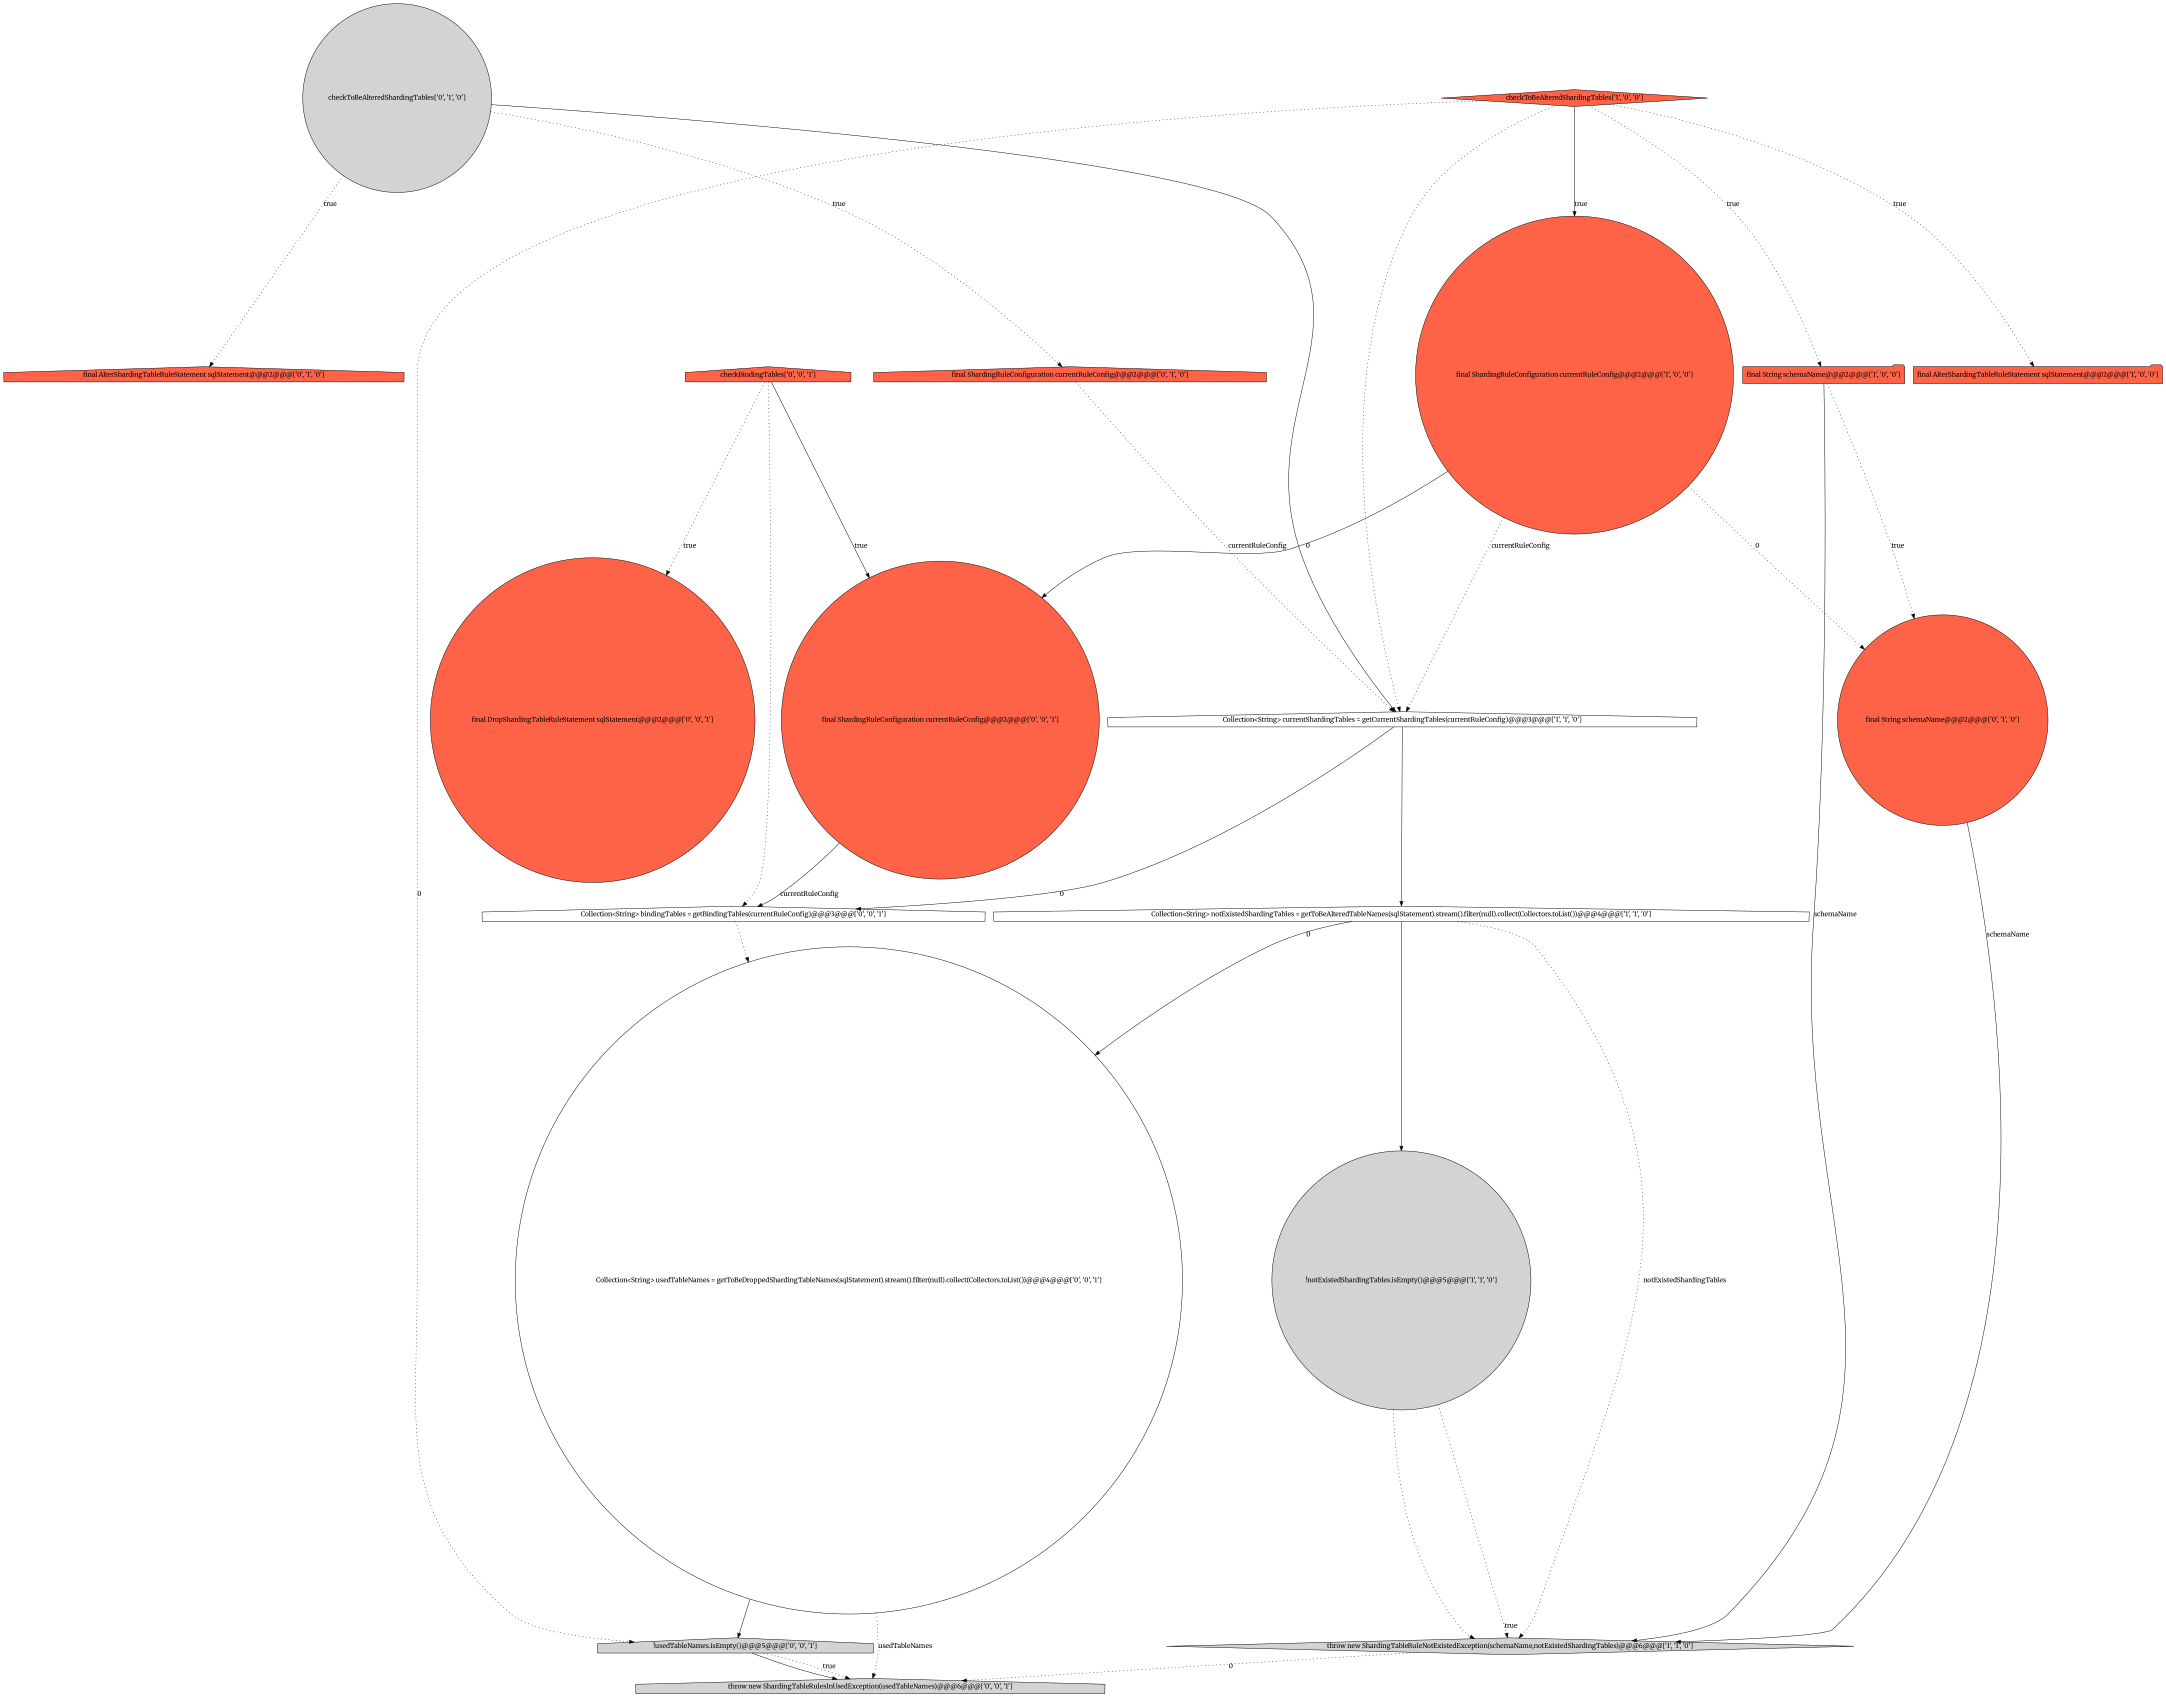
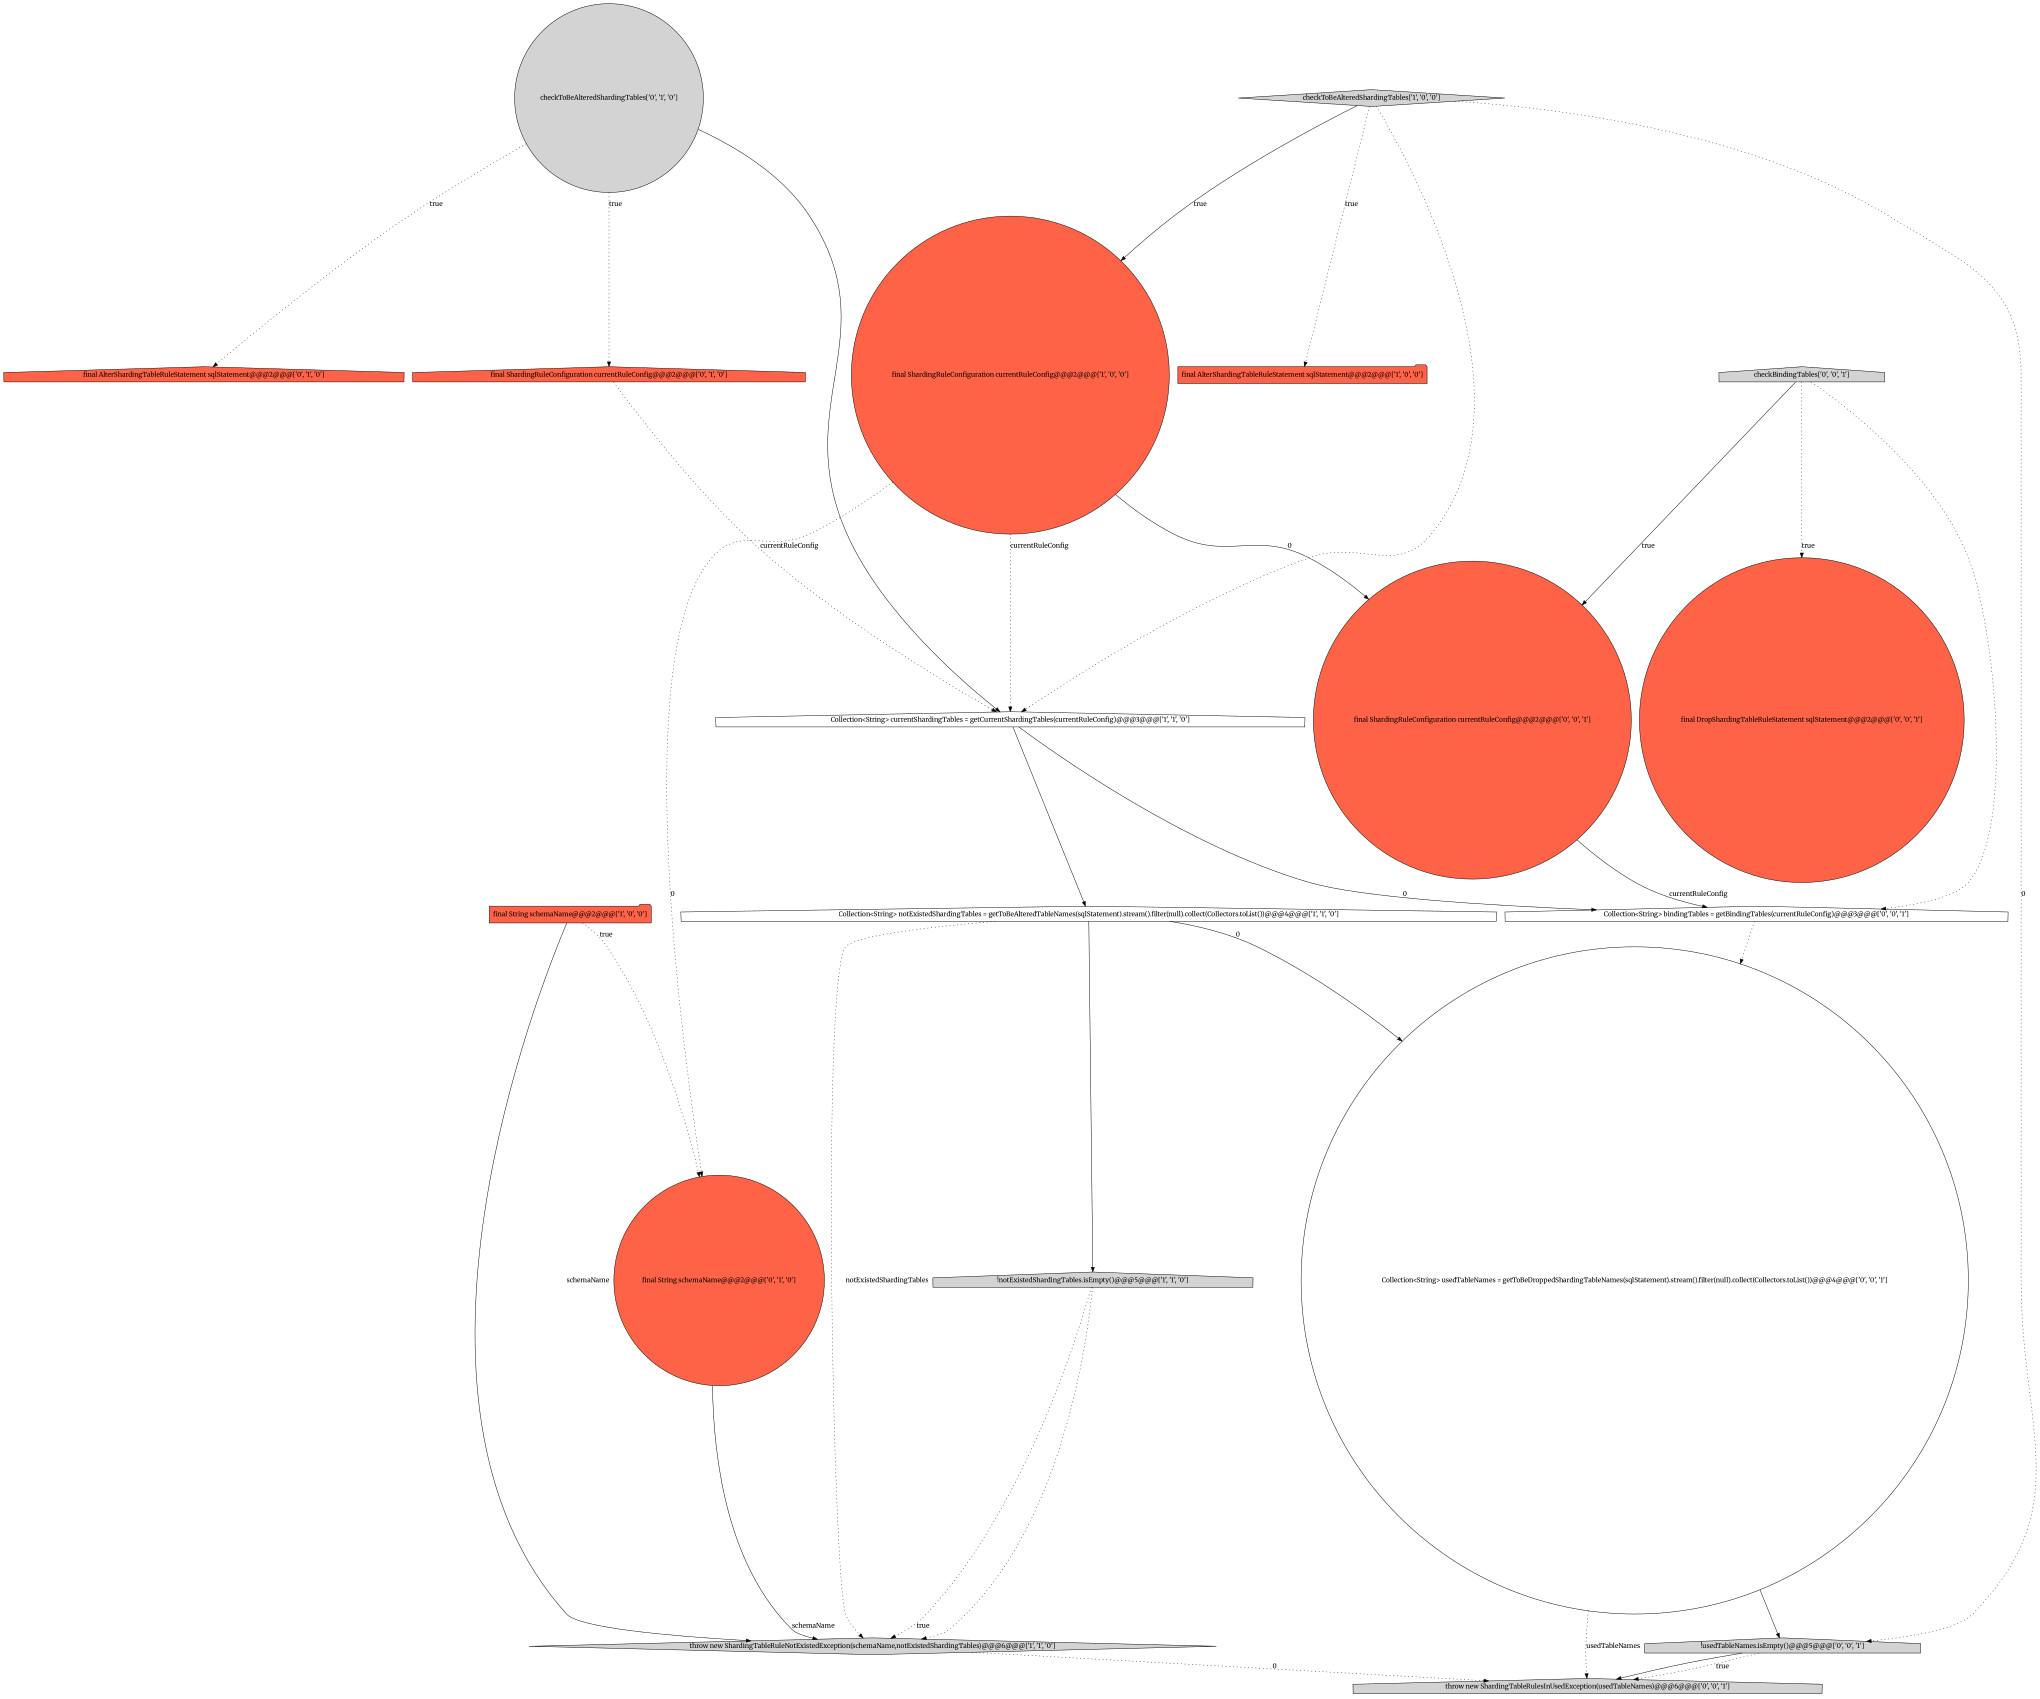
(1575, 98) -> (1372, 98)
(1731, 209) -> none
(768, 375) -> (1802, 375)
(1401, 1280) -> (1093, 1280)
